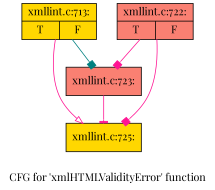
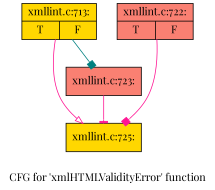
(130, 50) -> none
